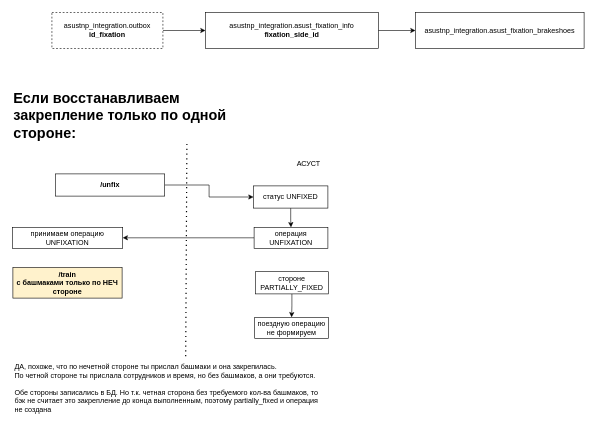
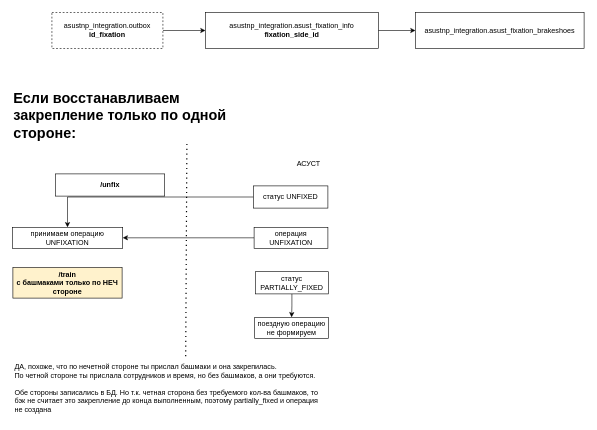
(191, 185) -> none
(291, 221) -> (68, 209)
(292, 283) -> (292, 283)
